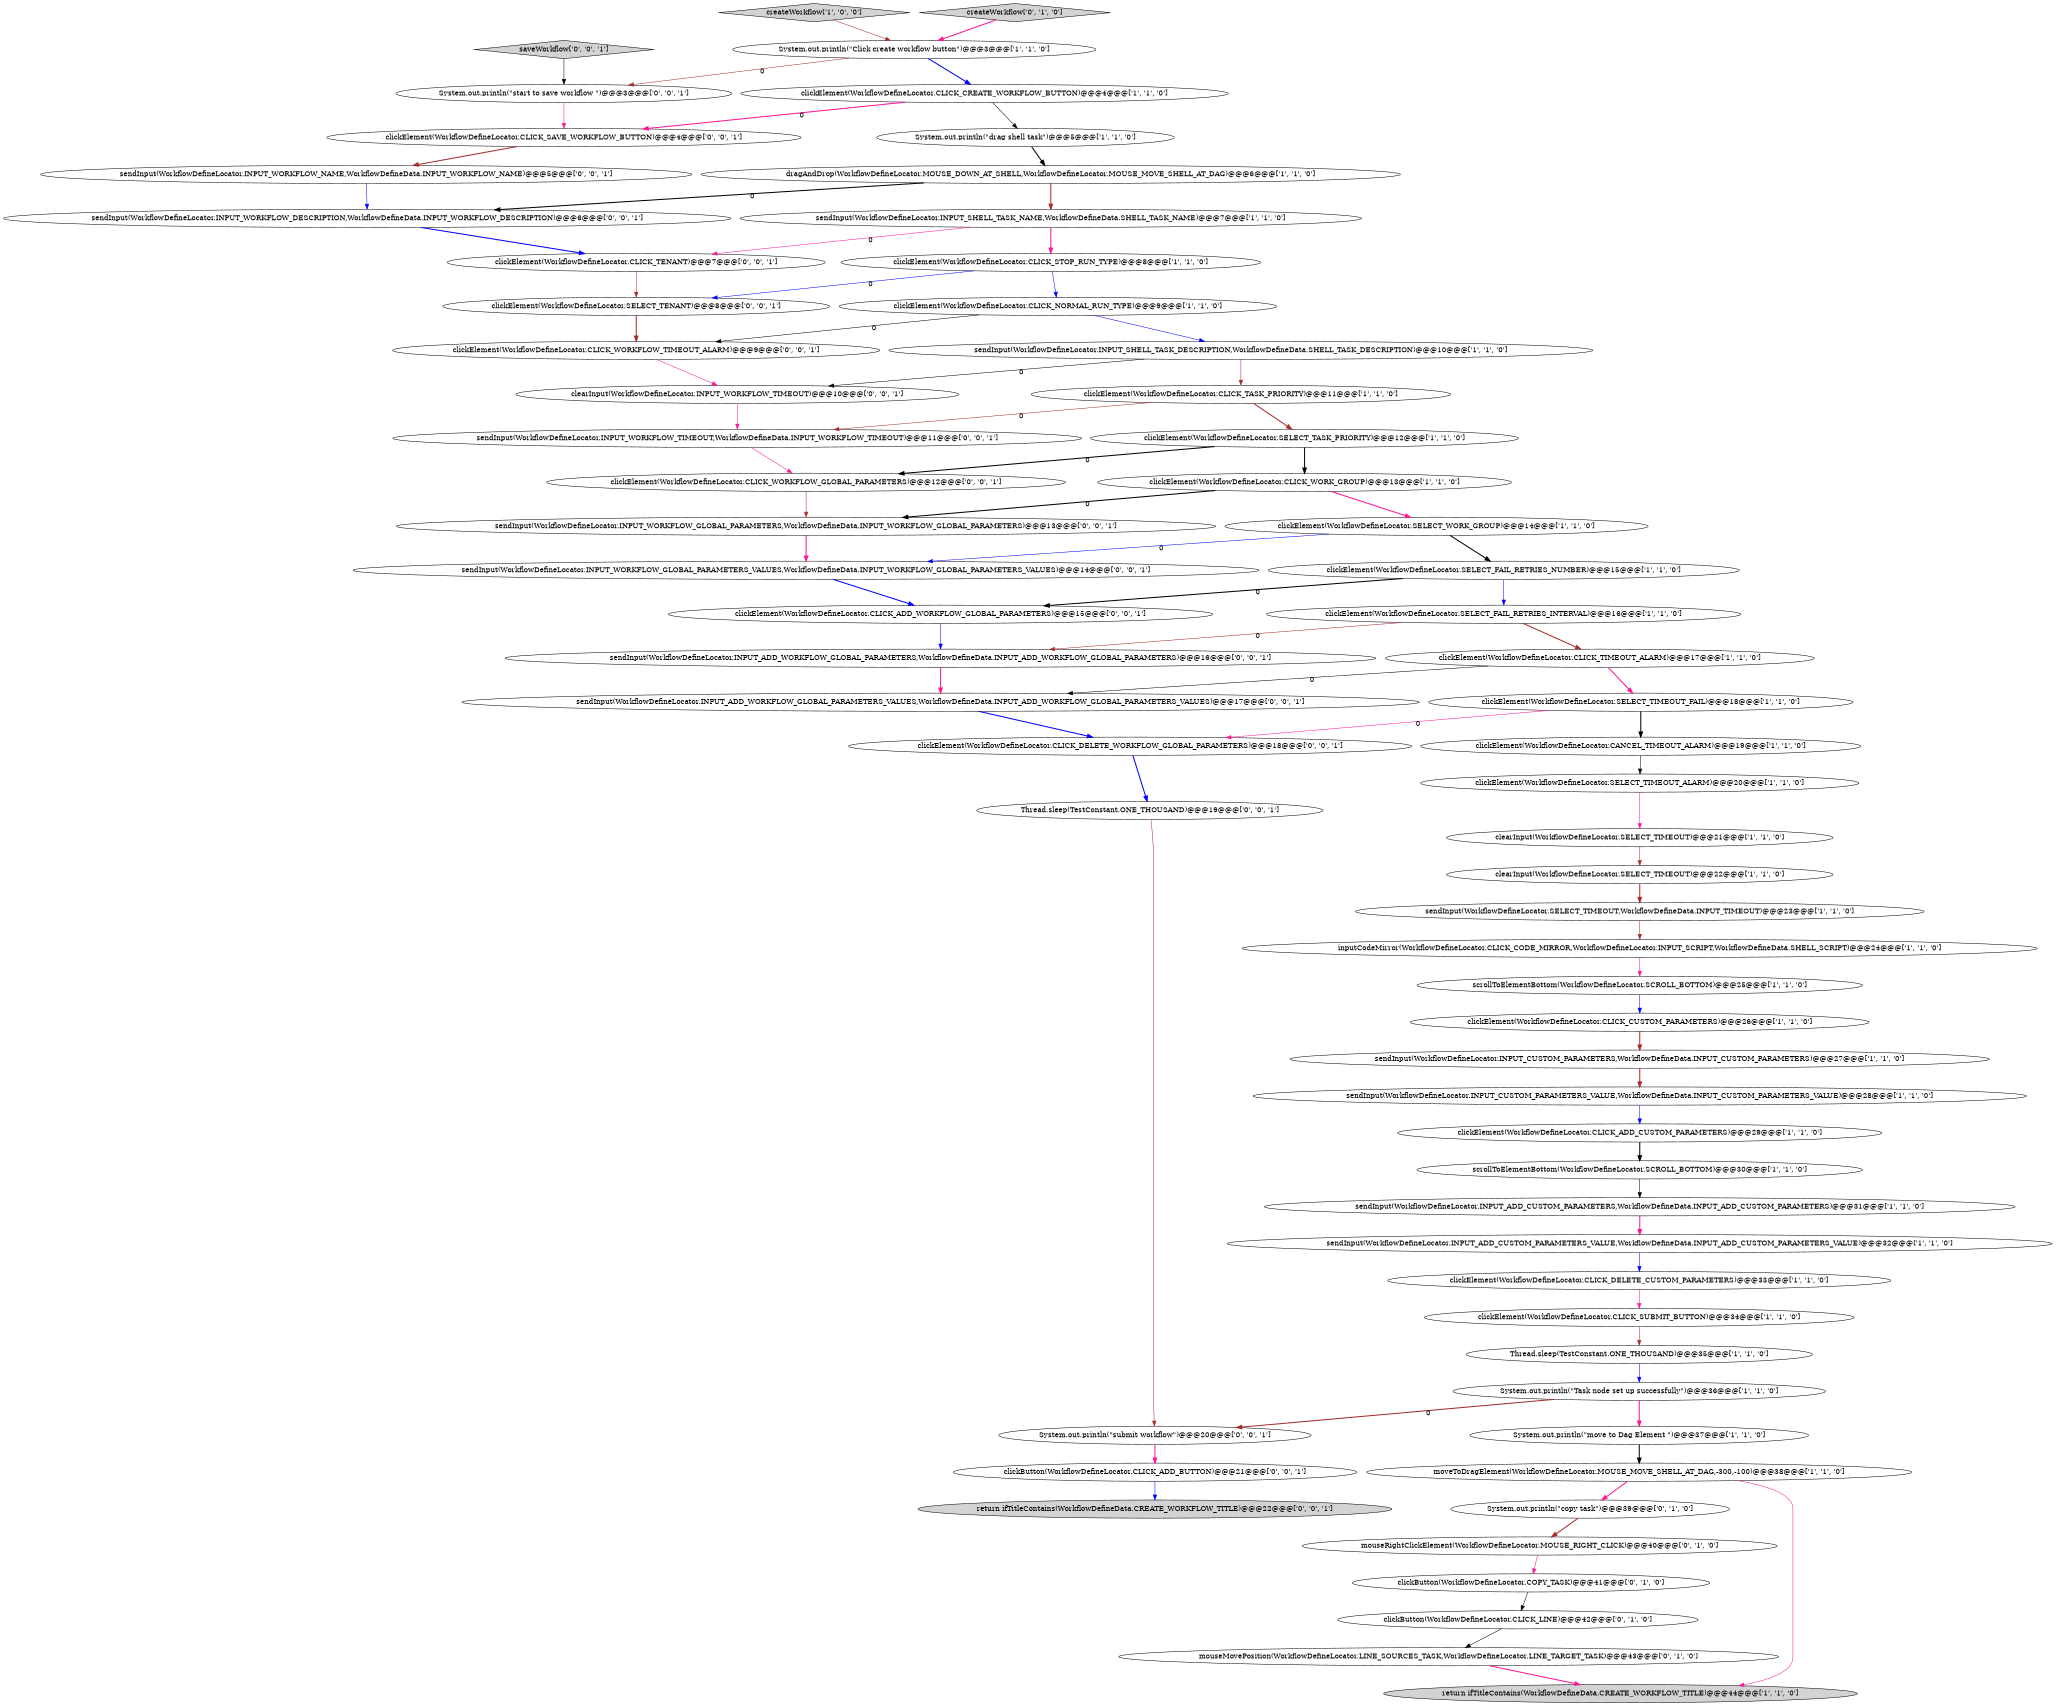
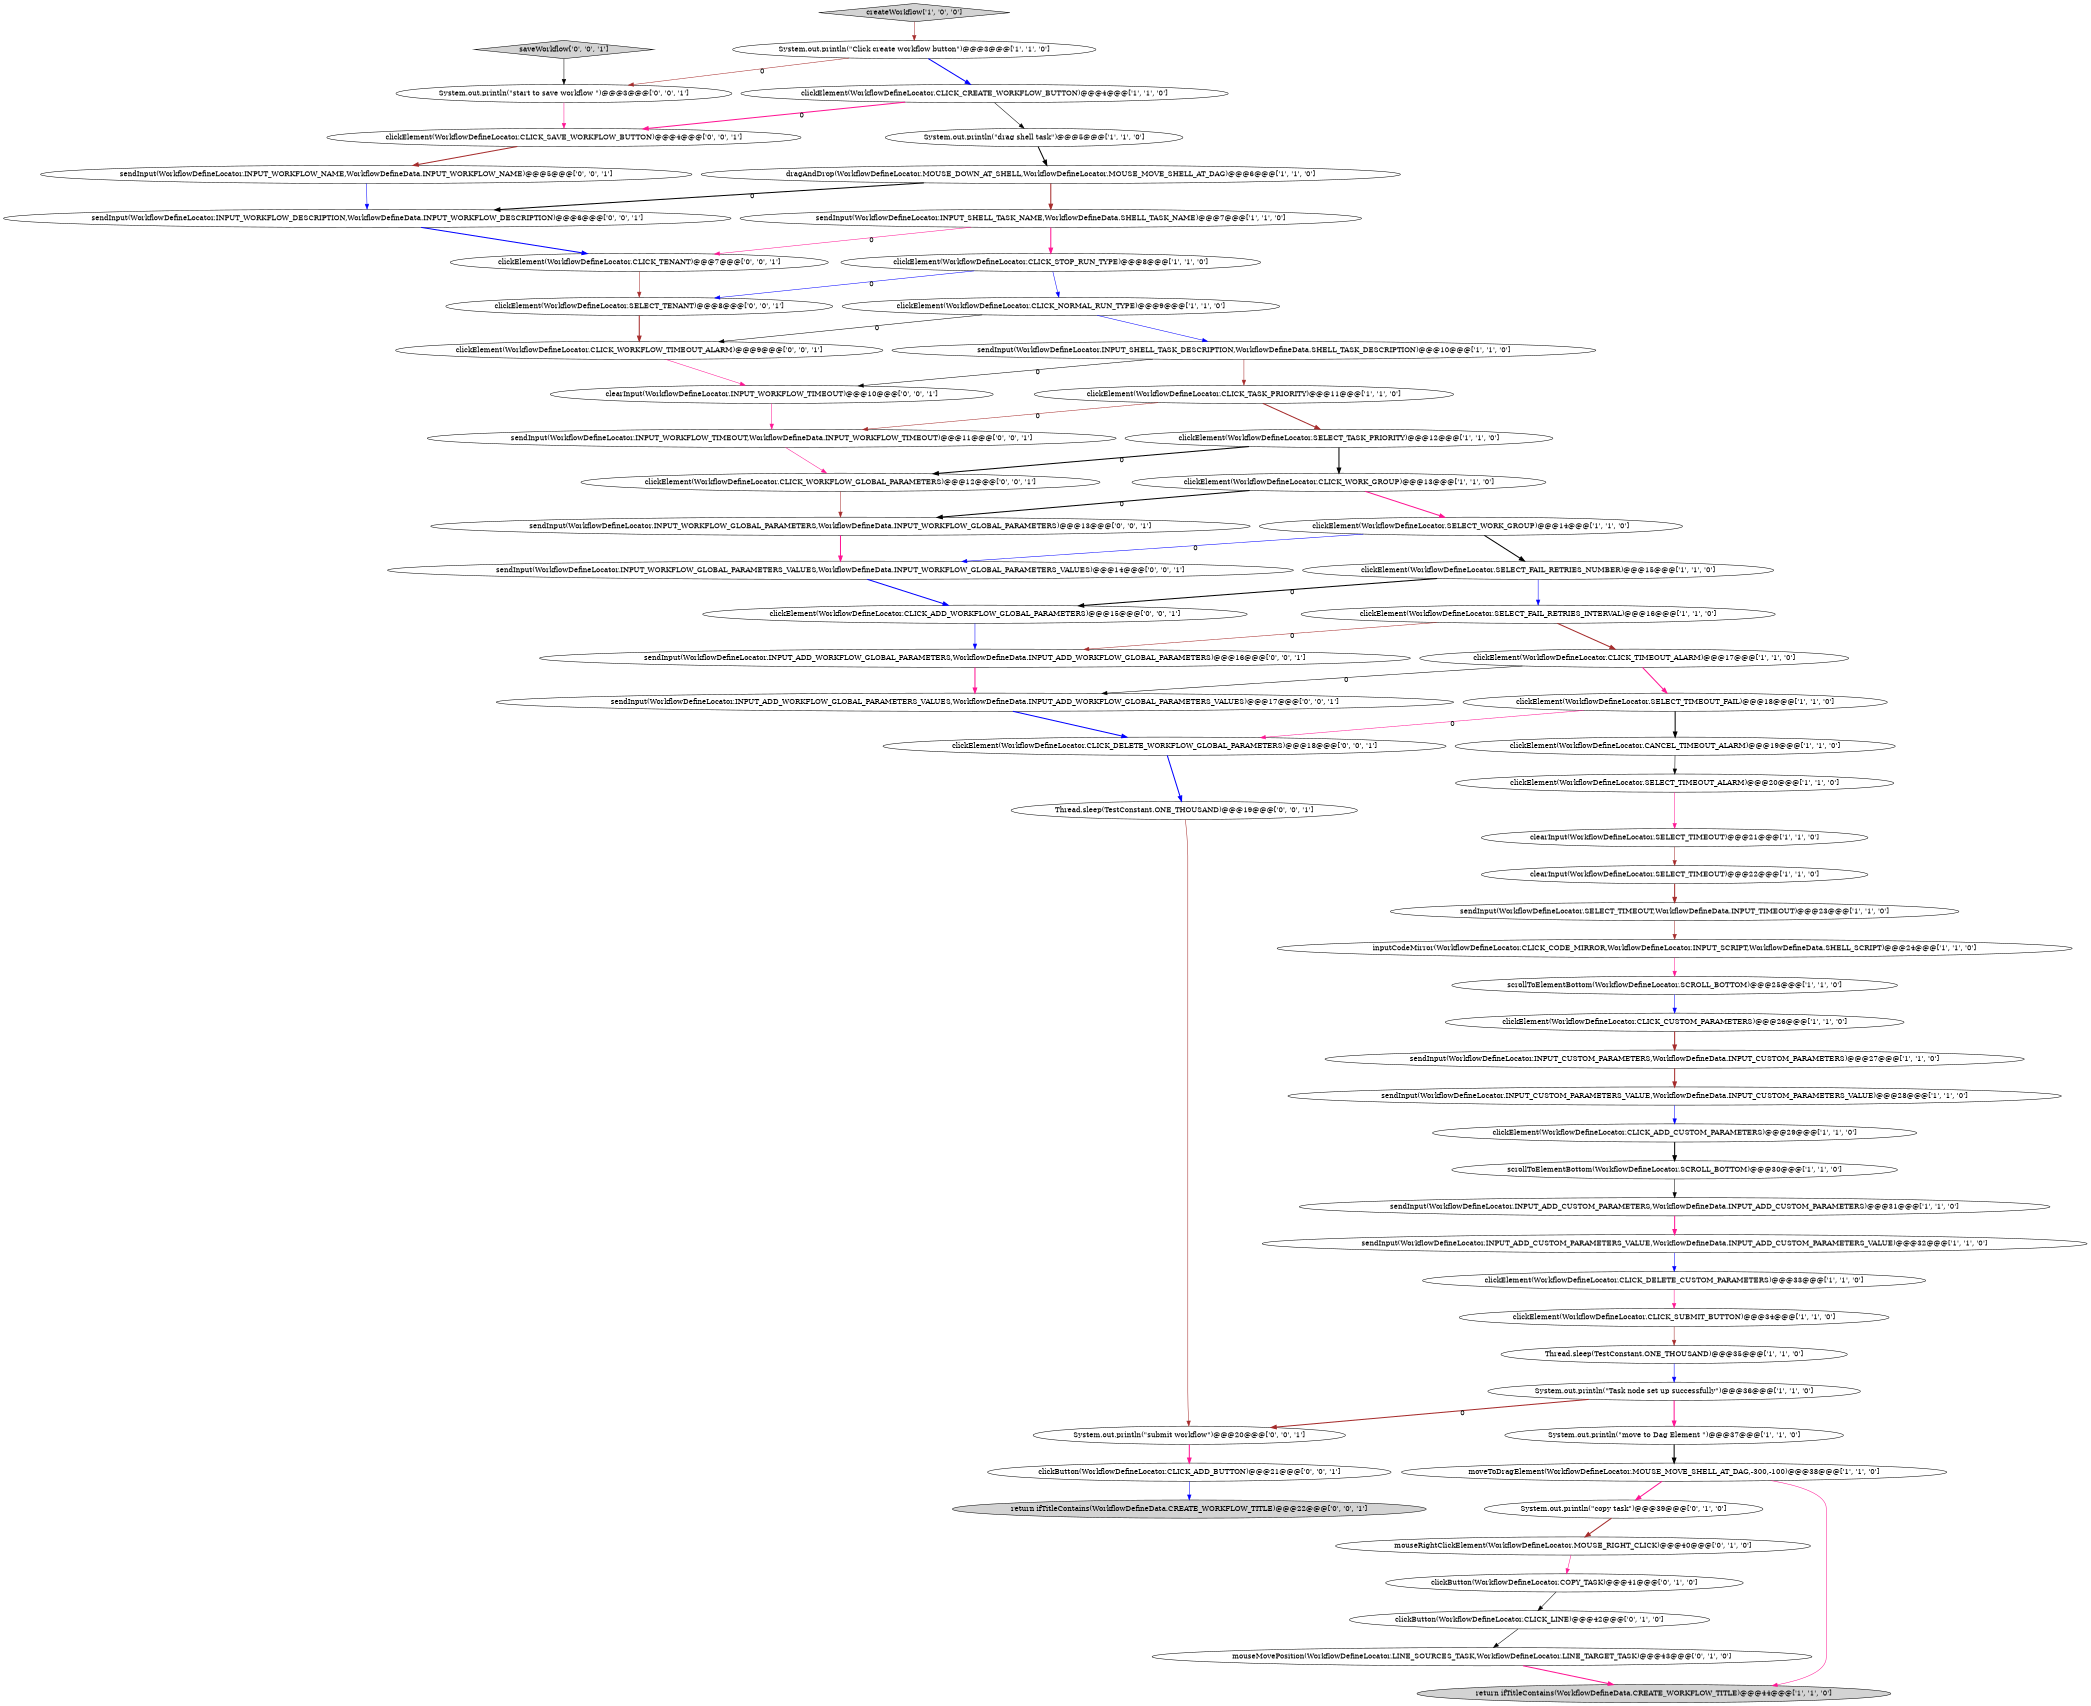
(1015, 13) -> none
